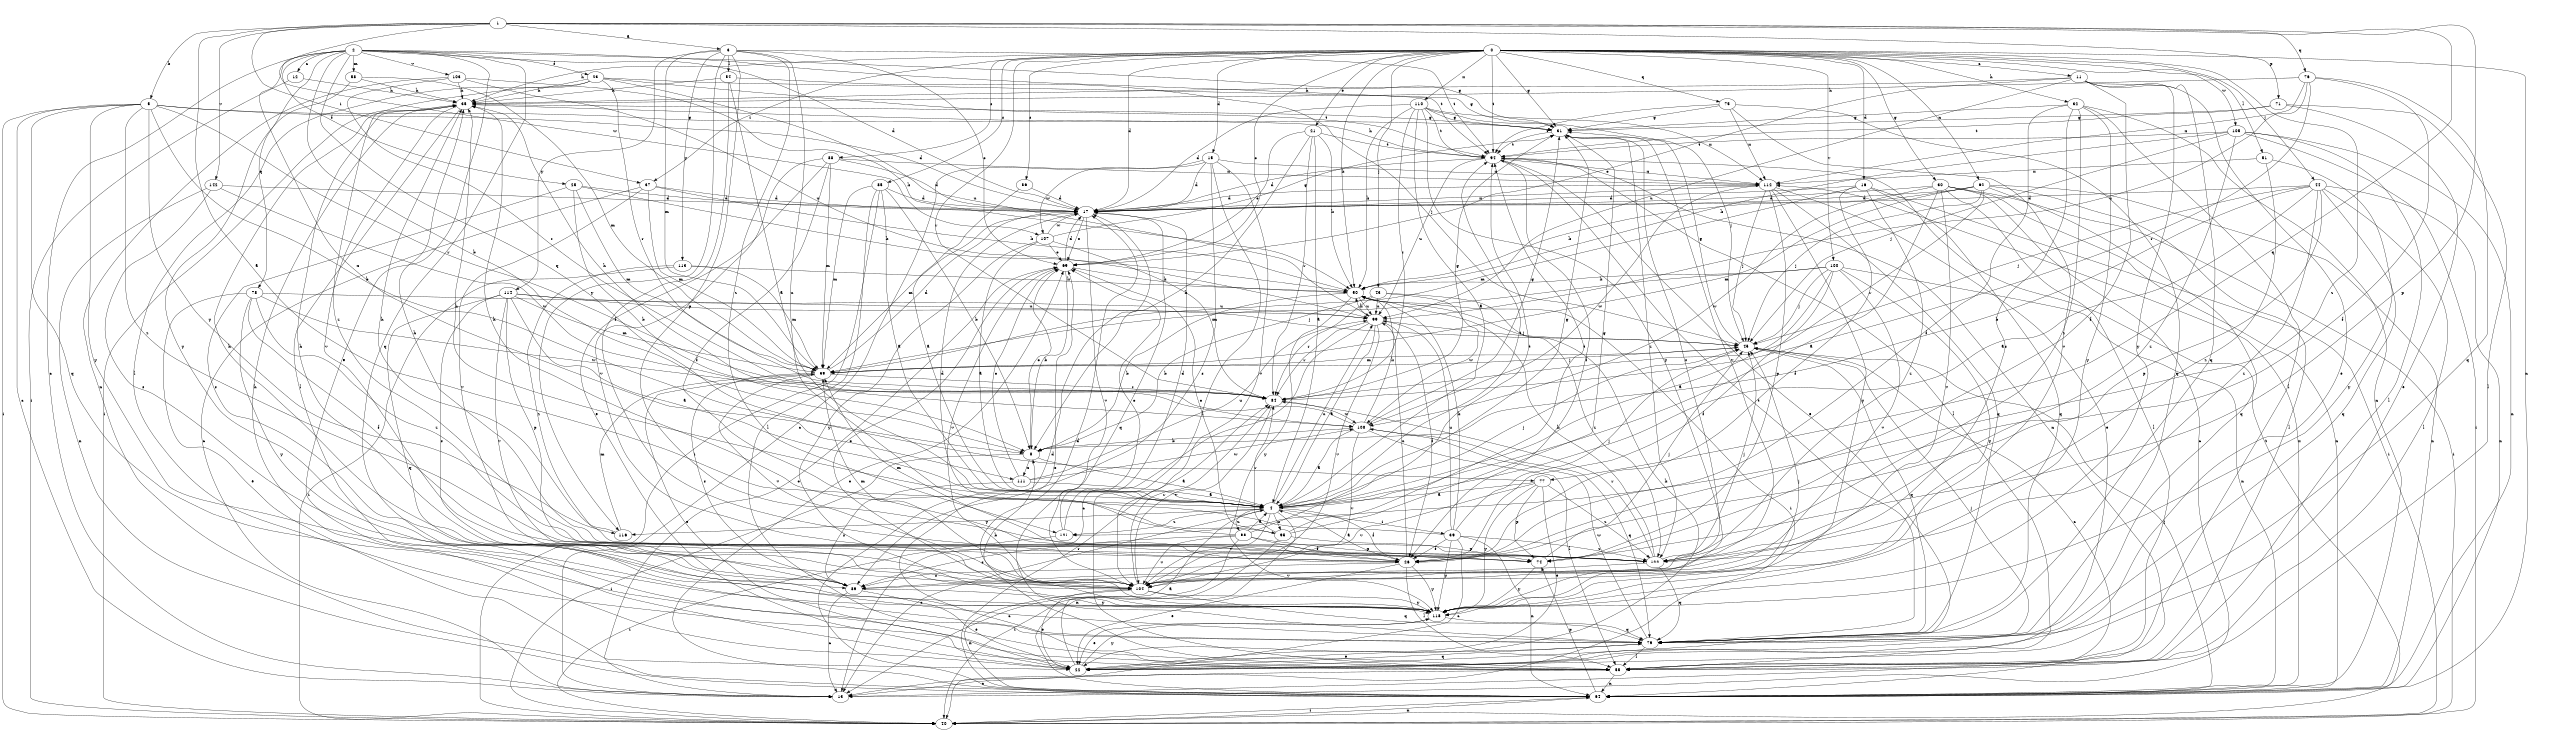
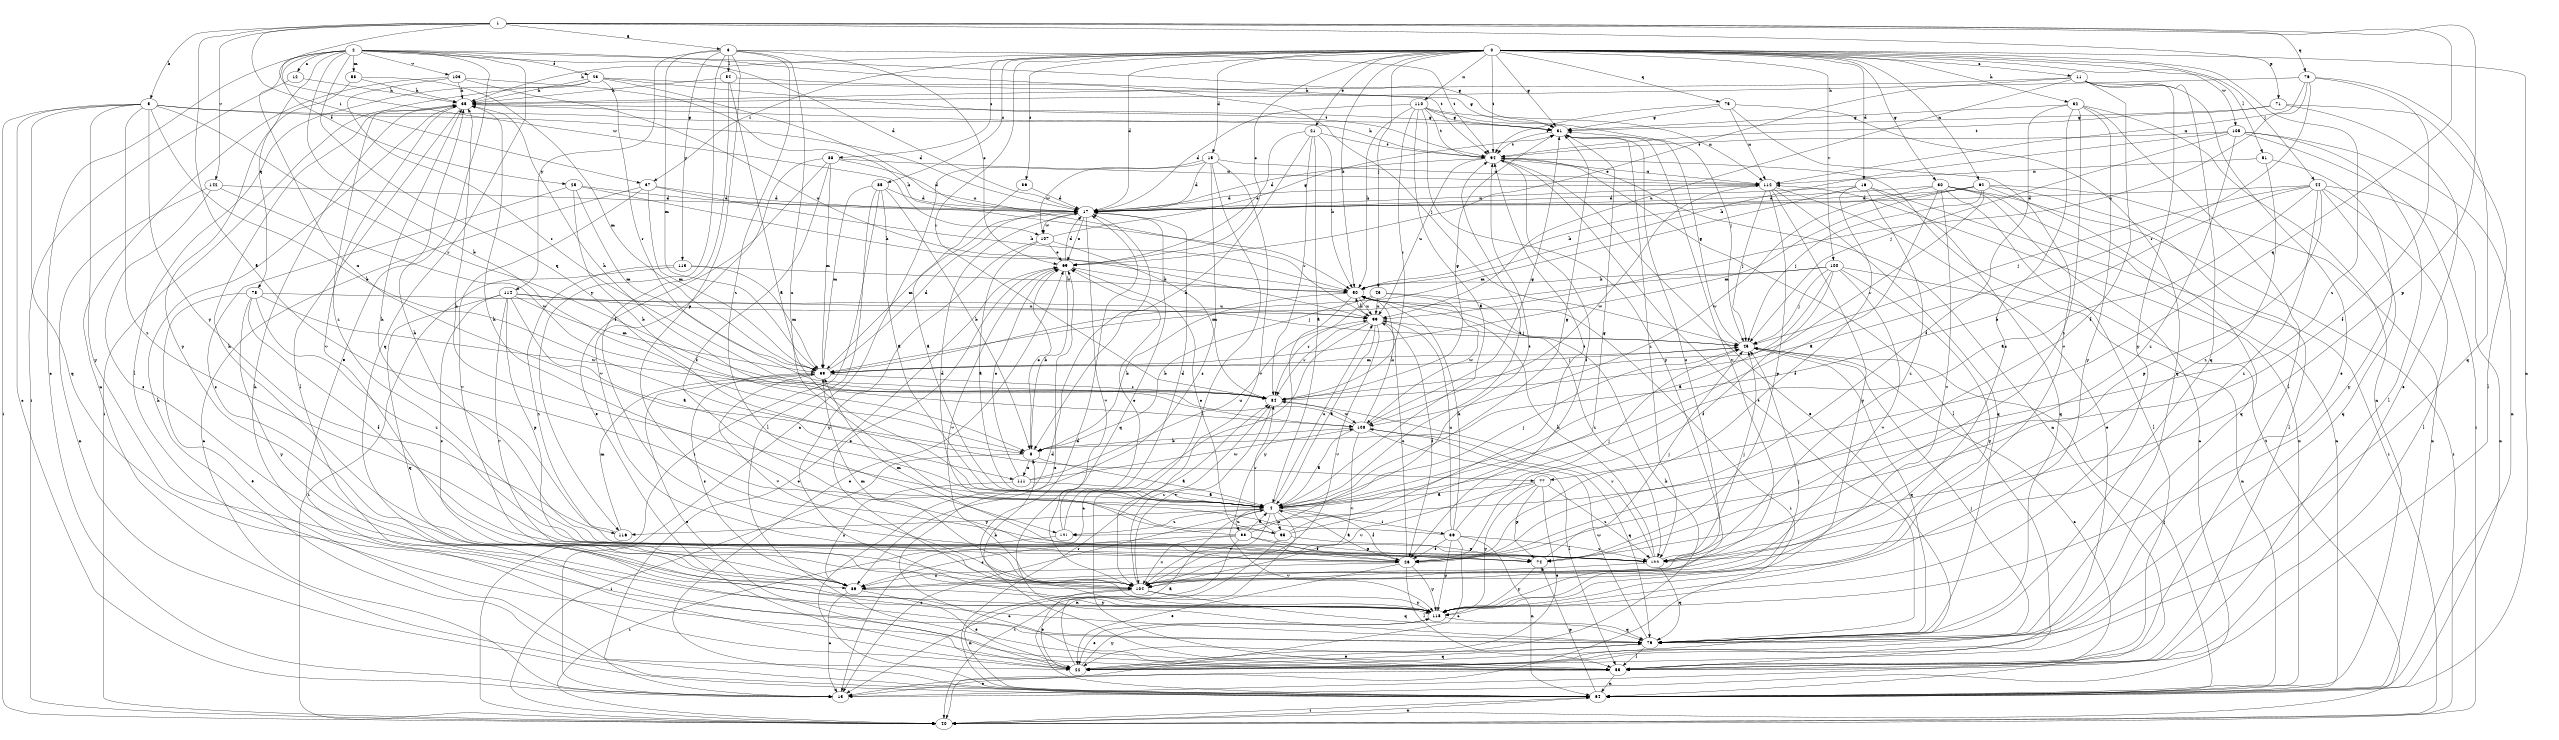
(1061, 220) -> (1057, 217)
(478, 537) -> (654, 664)
